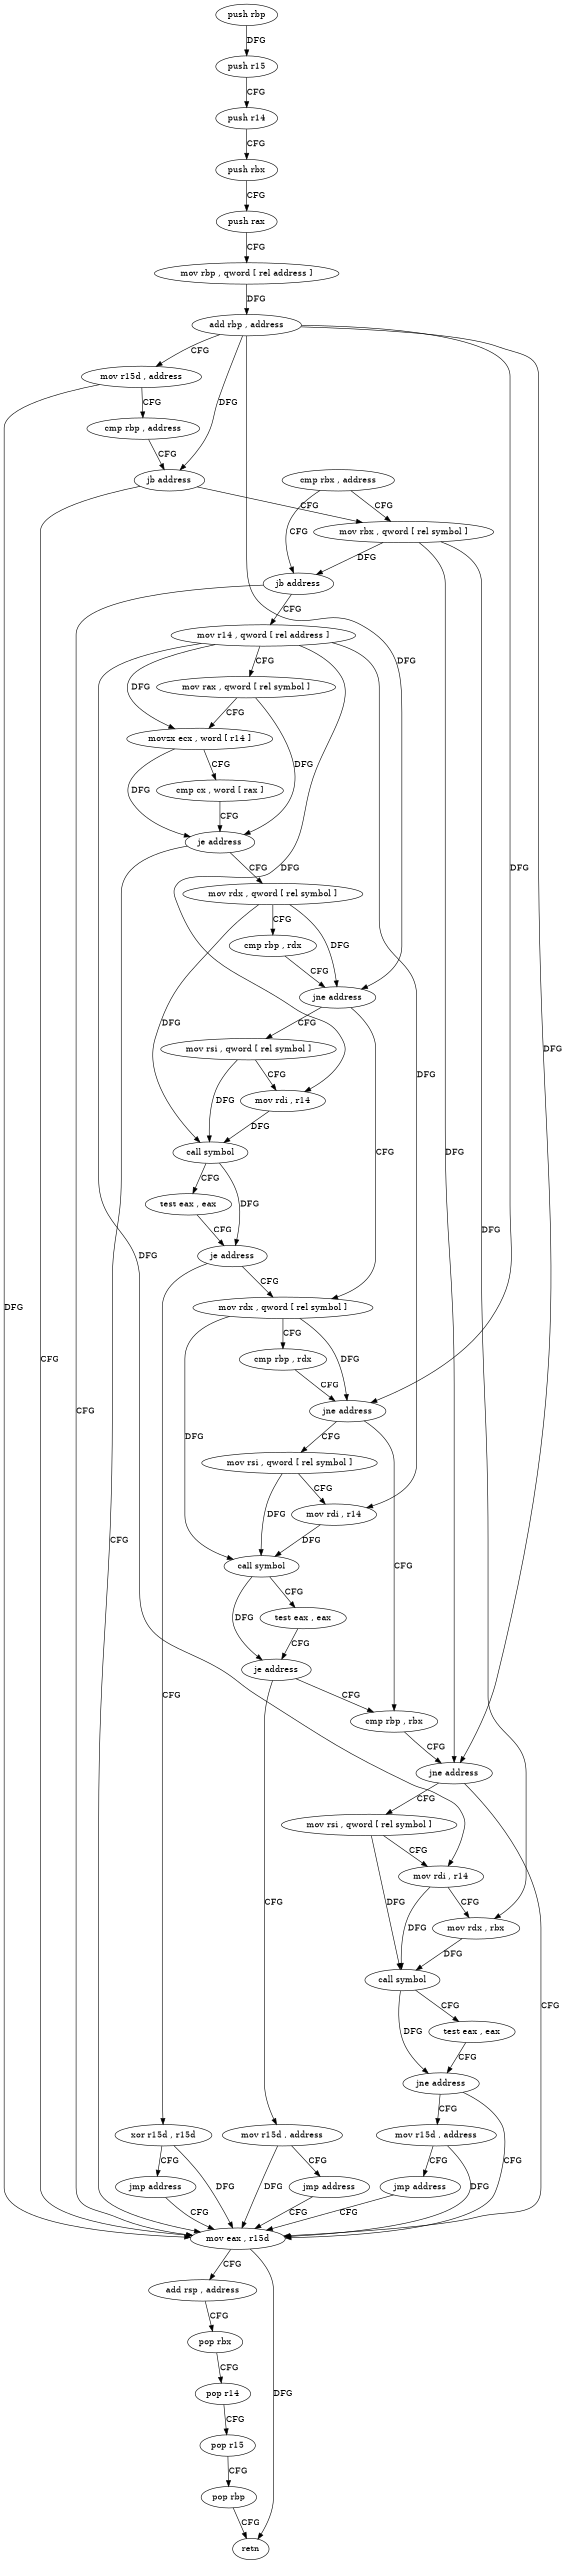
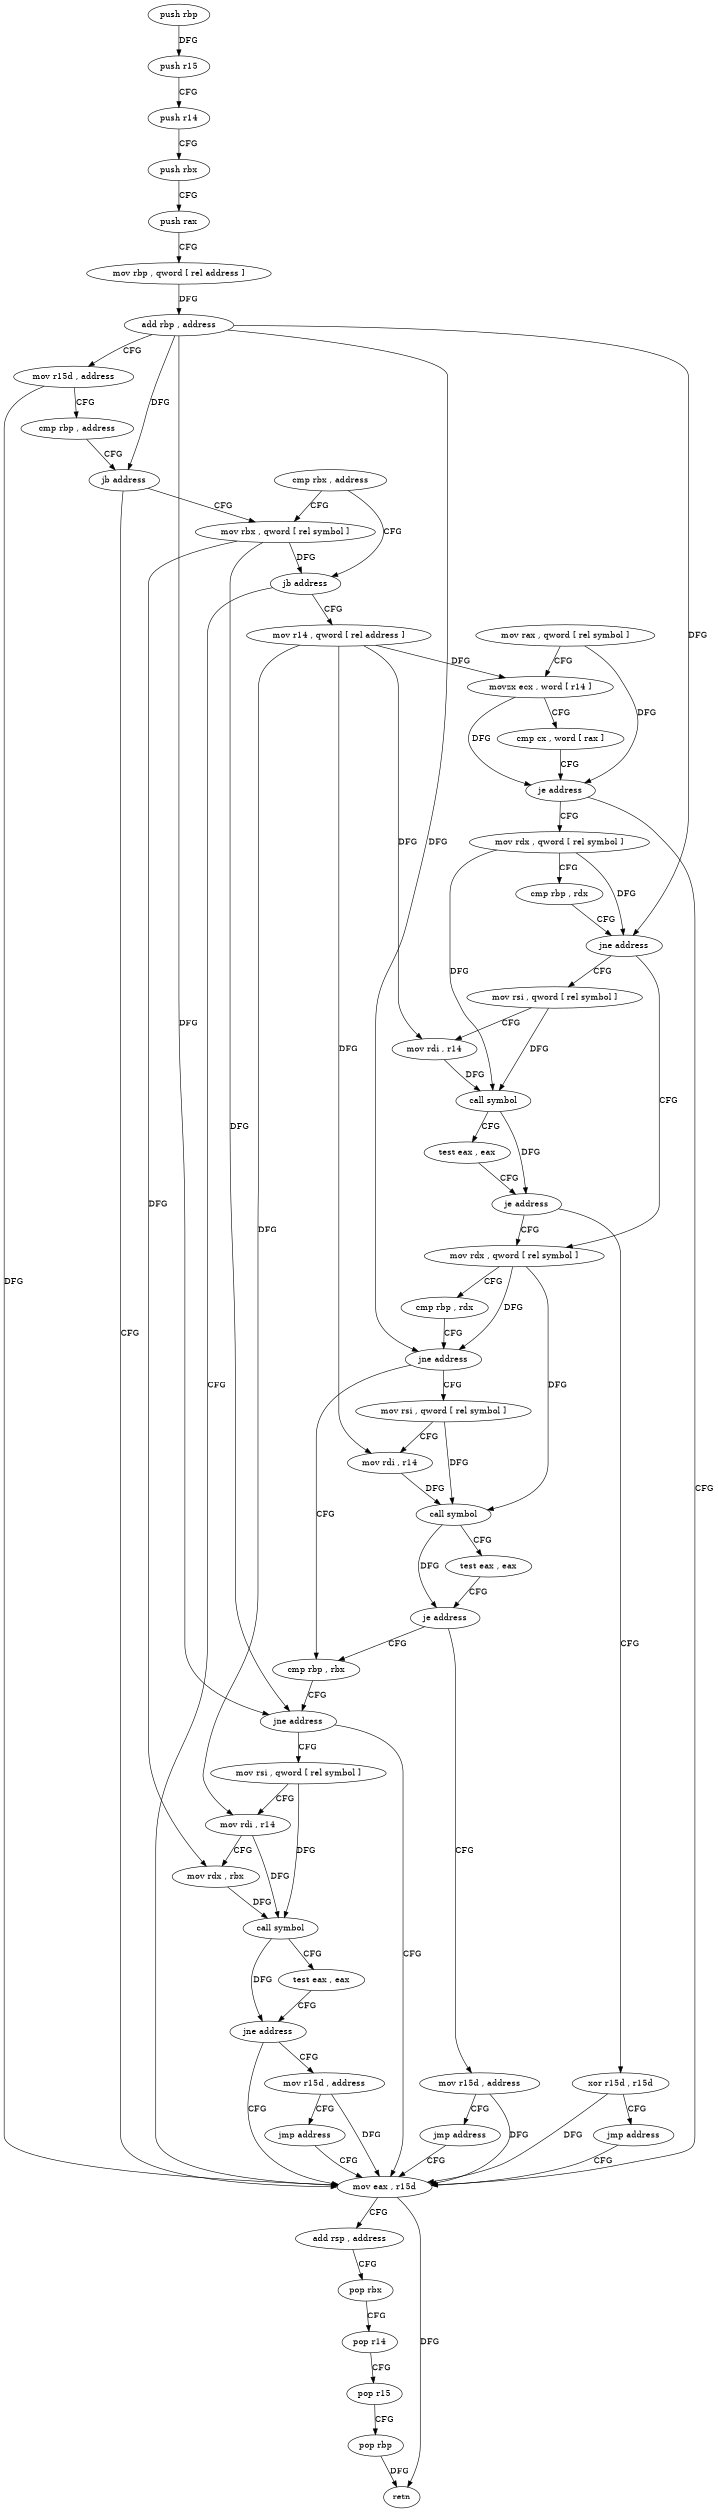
(256, 658) -> none
(251, 2523) -> (400, 2471)
